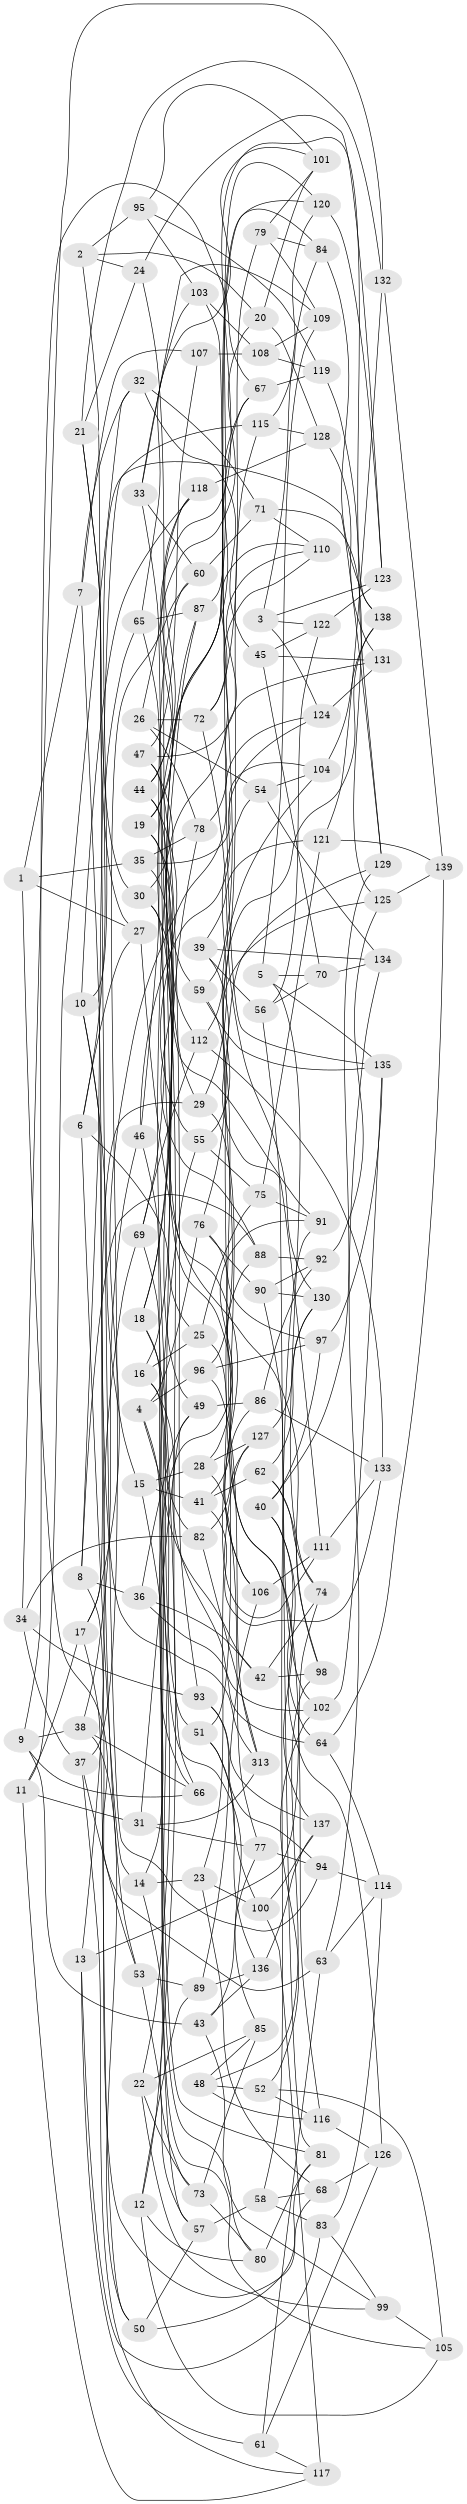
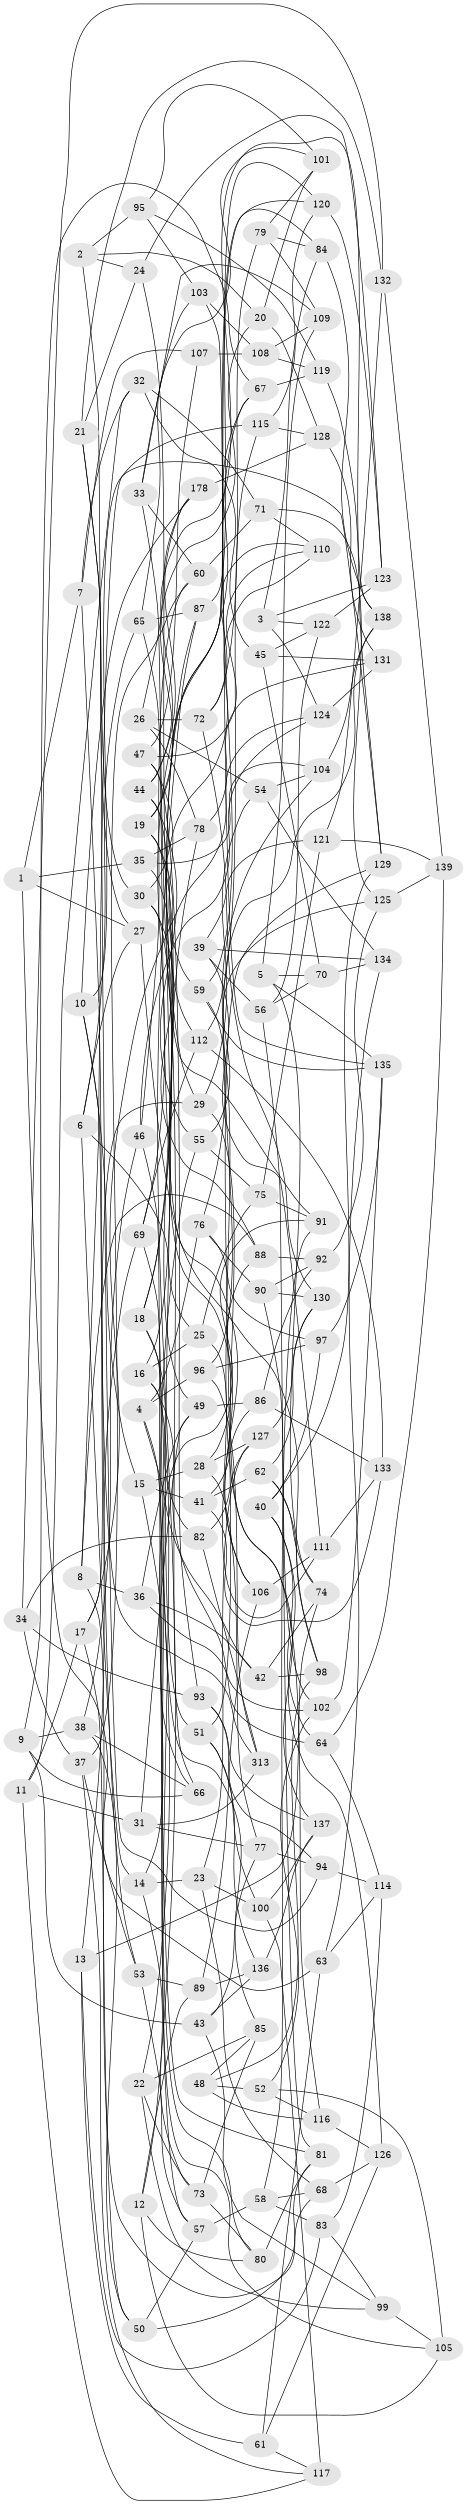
(200, 489) -> (200, 489)
